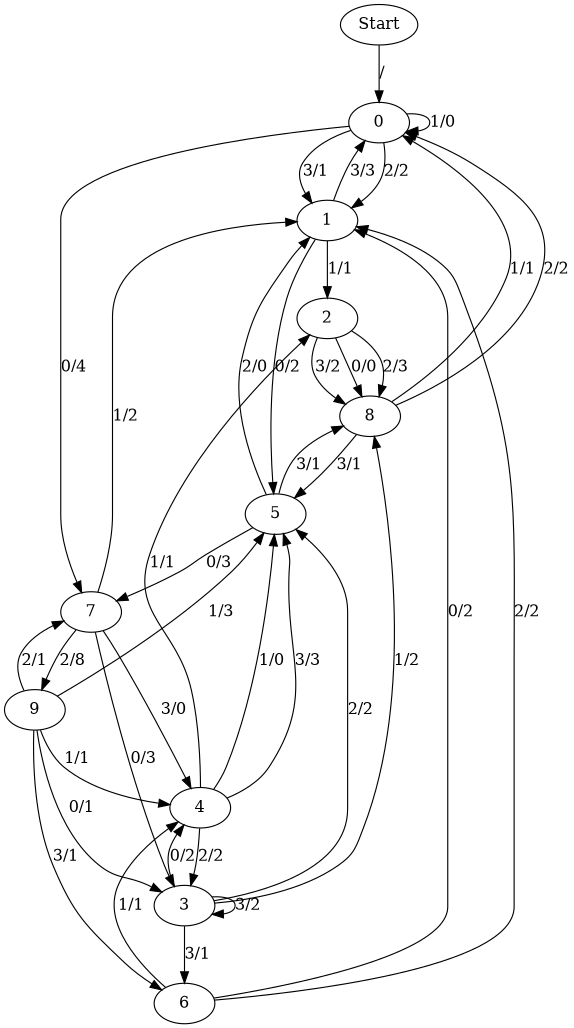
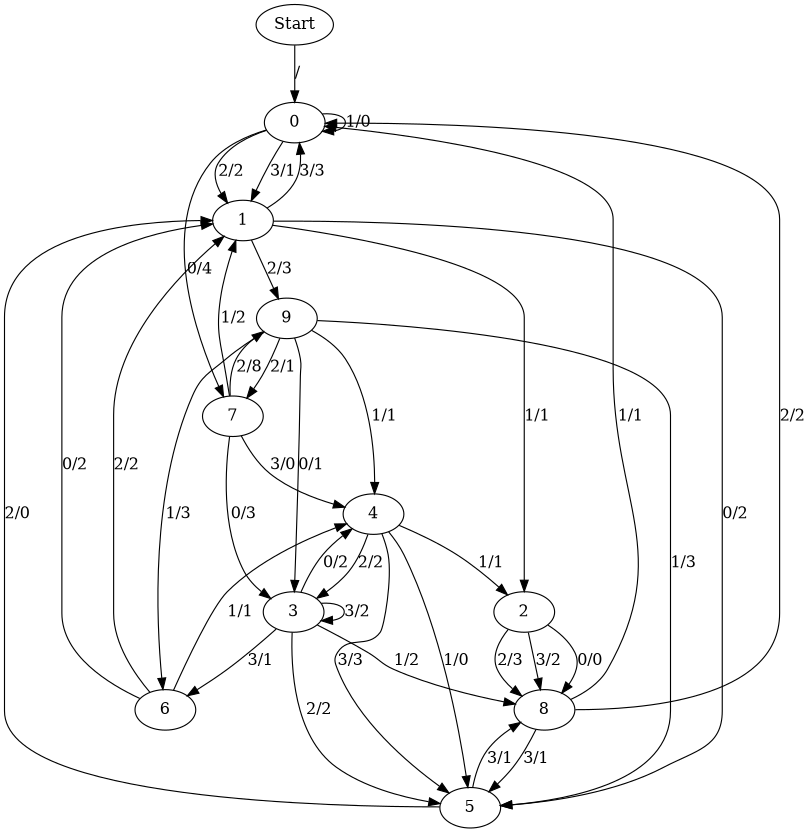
none -> (263, 264)
(191, 564) -> none
(66, 857) -> (178, 514)
